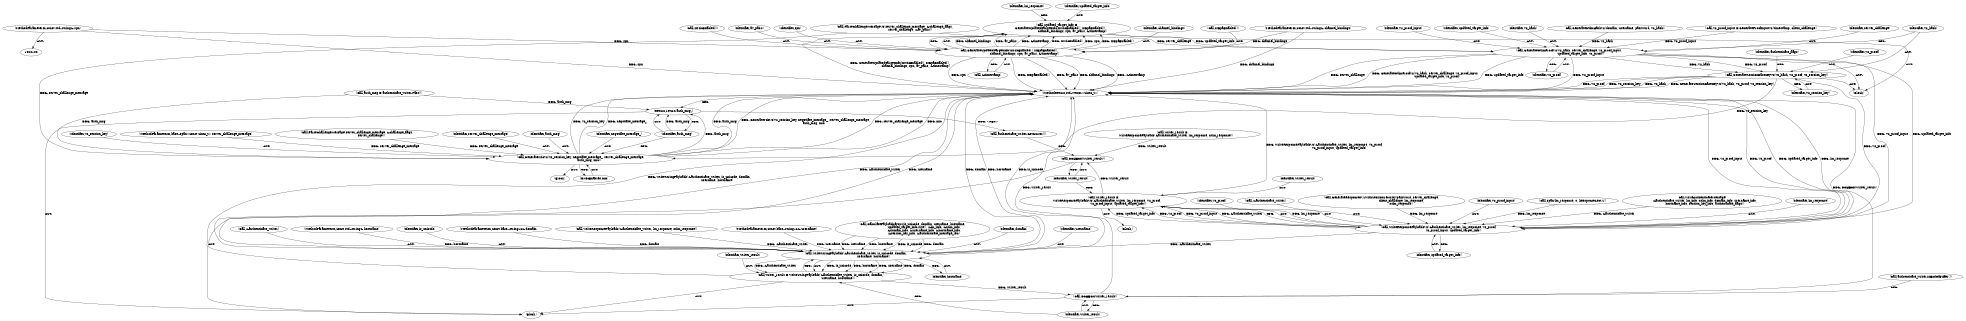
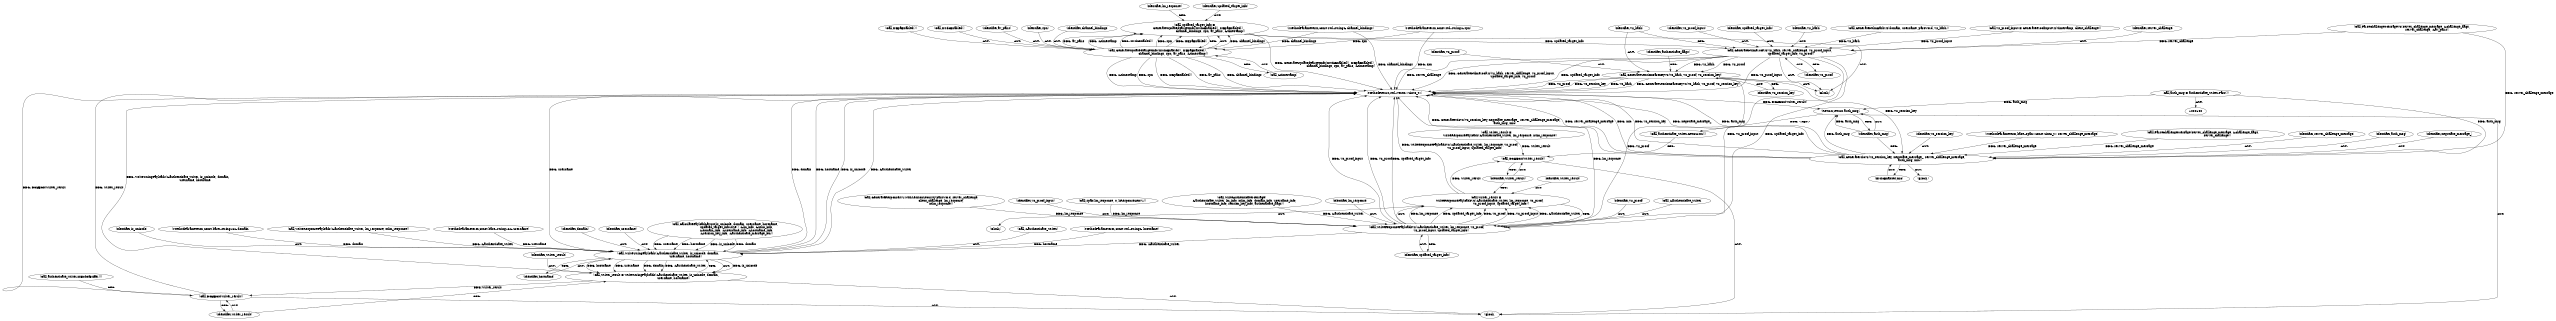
(38, 39) -> (2196, 101)
(706, 102) -> (1785, 102)
